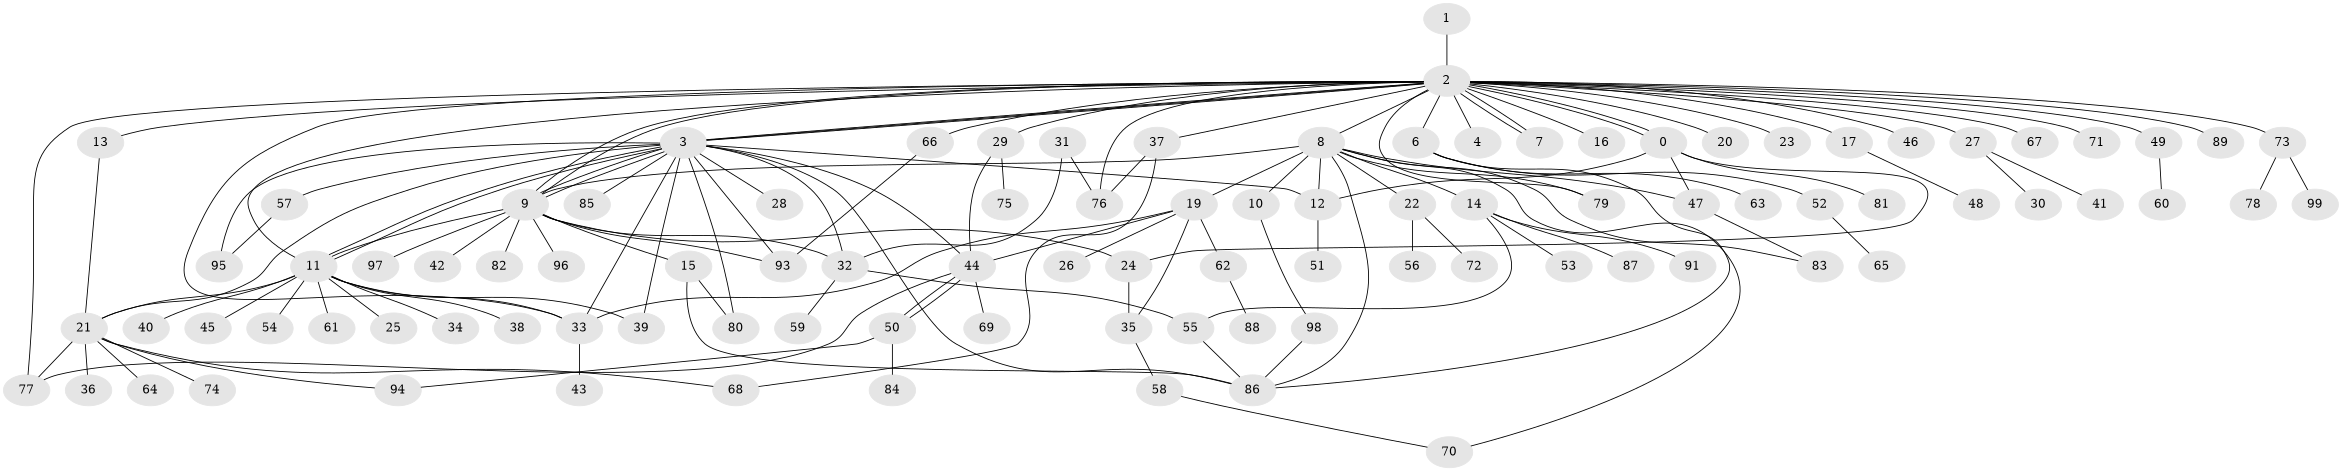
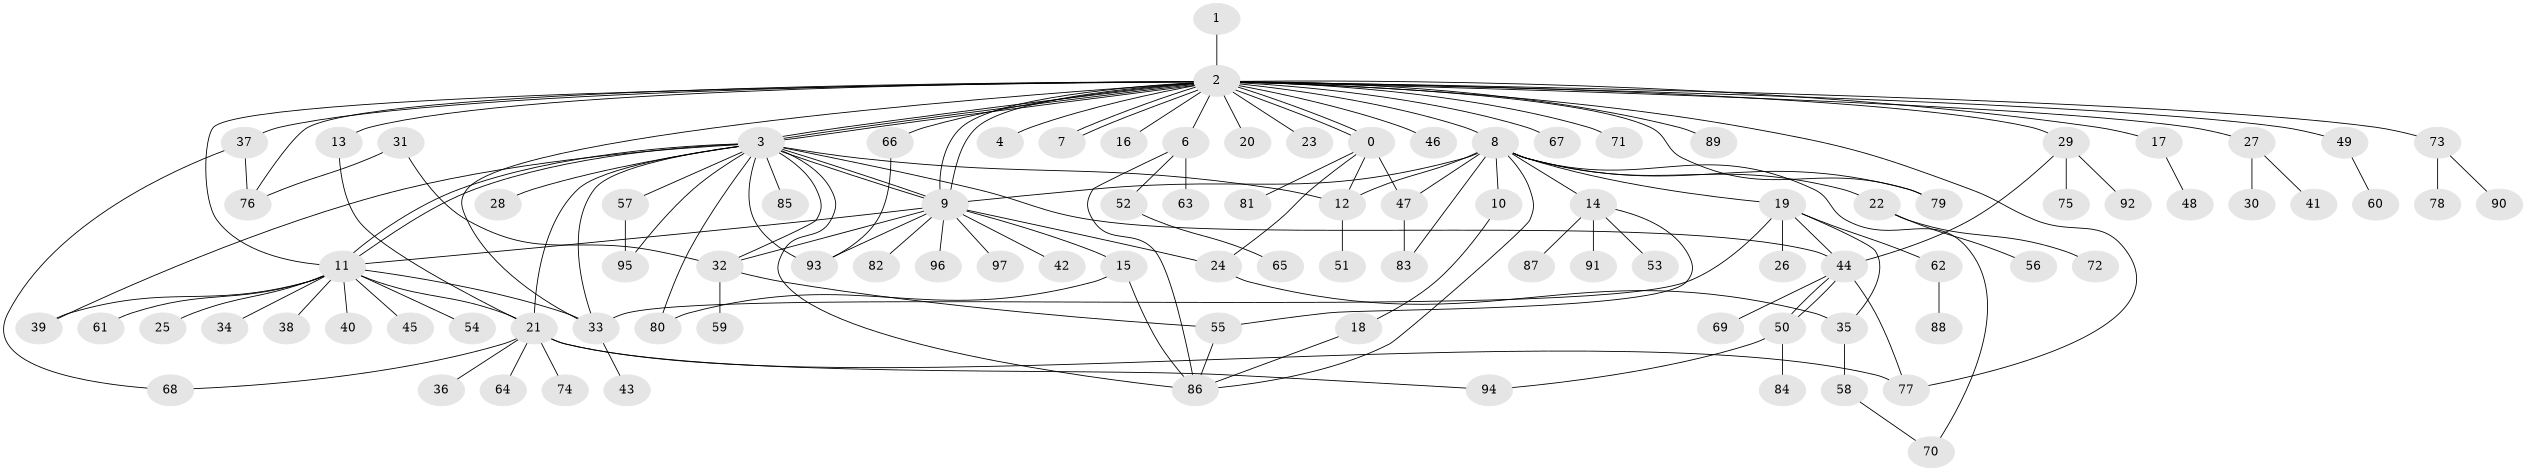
none -> (2128, 205)
(2315, 205) -> (2500, 205)
(1315, 328) -> (1359, 328)
